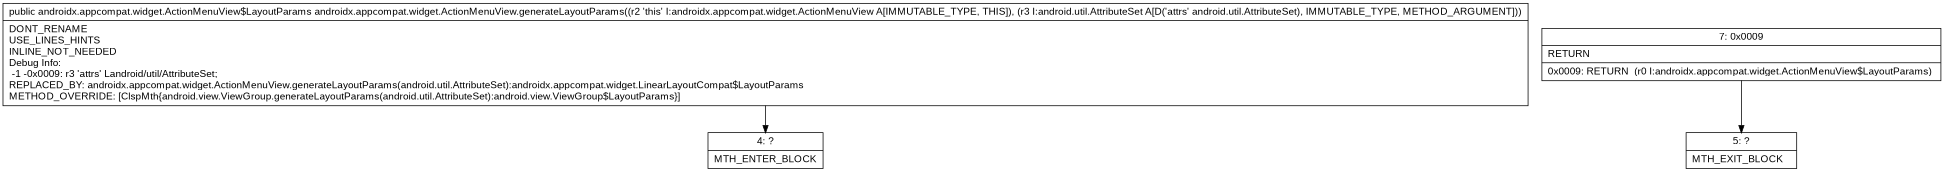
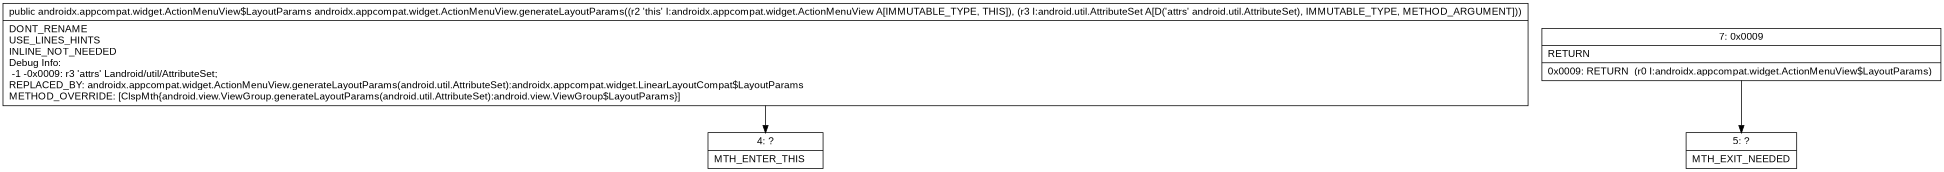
(766, 159) -> (760, 159)
(1738, 159) -> (1741, 159)
